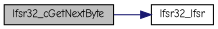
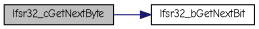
(182, 15) -> (203, 15)
